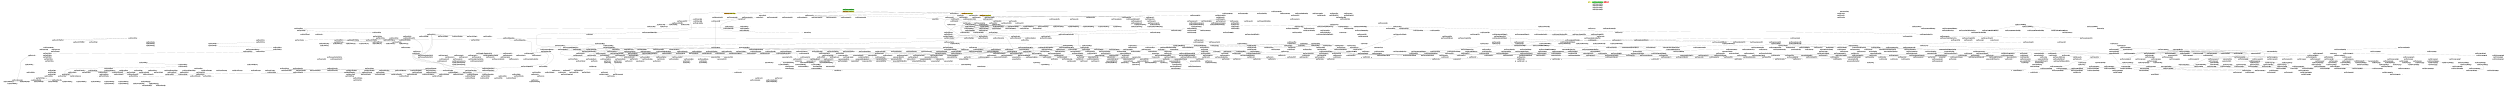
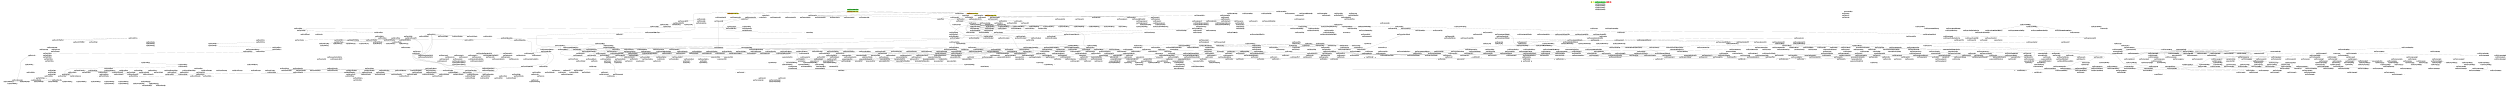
(848, 57) -> (850, 57)
